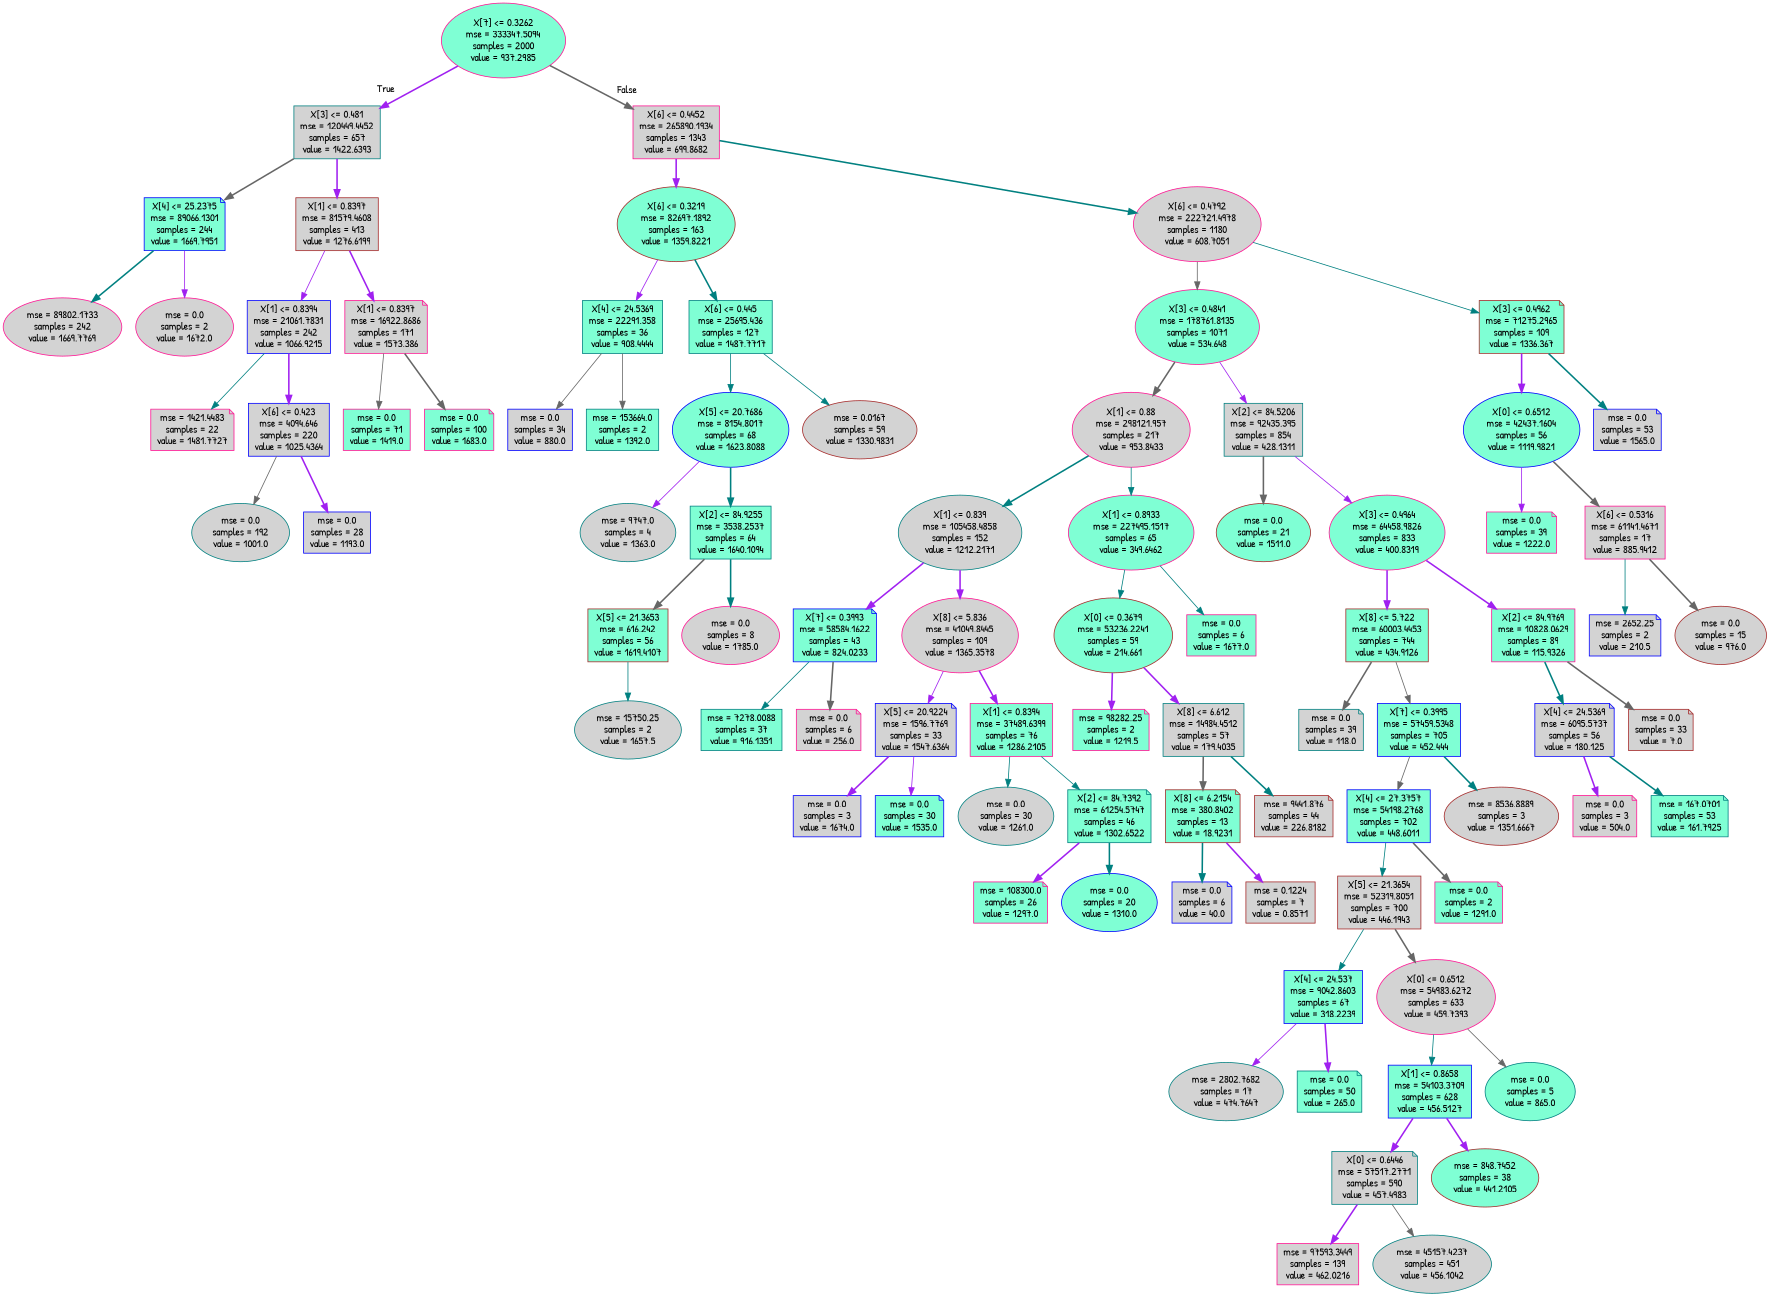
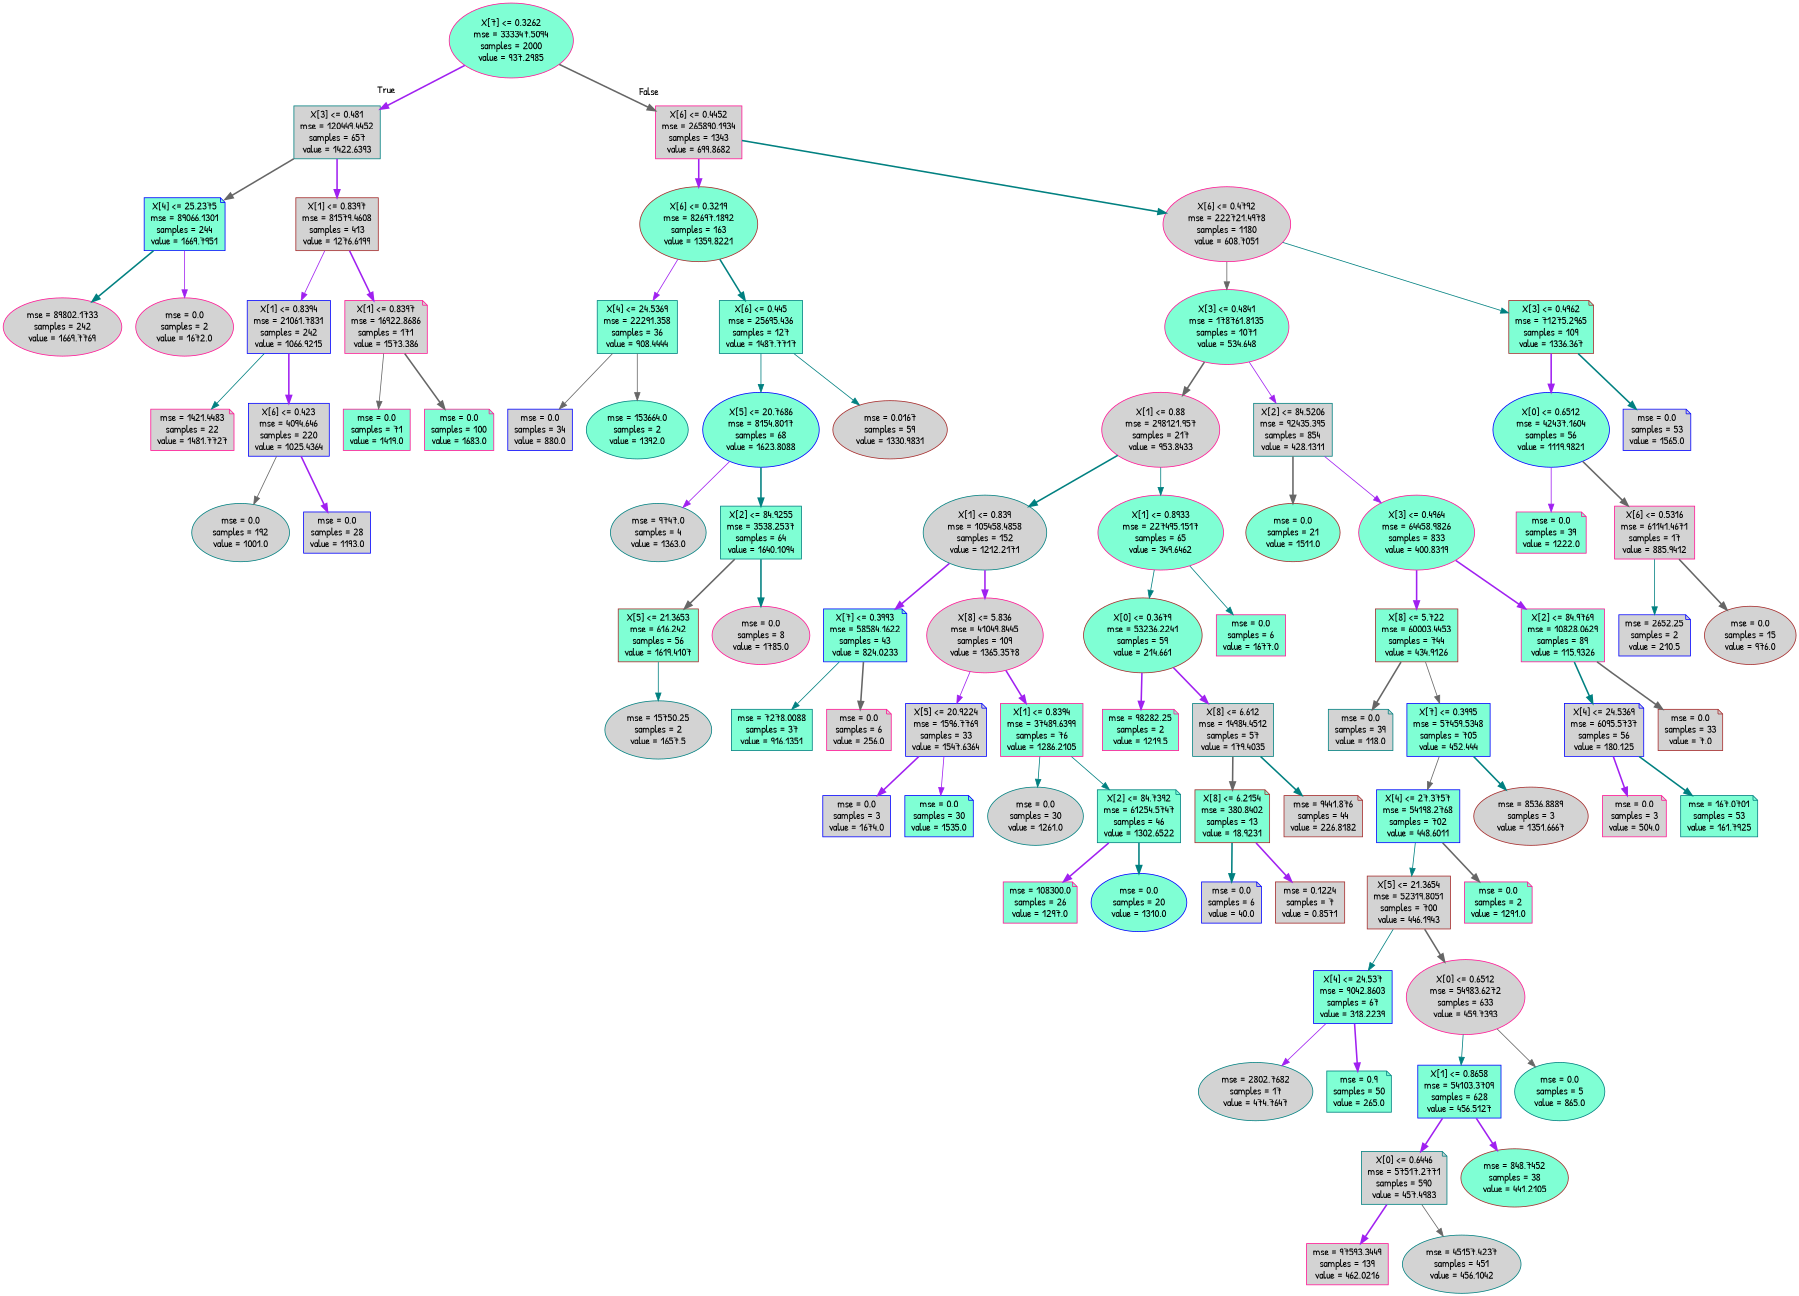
(623, 430) -> (637, 430)
(1330, 1092) -> (1359, 1092)
